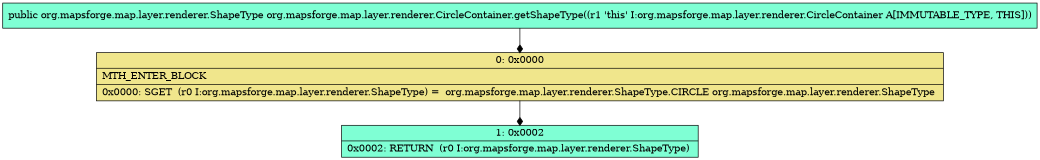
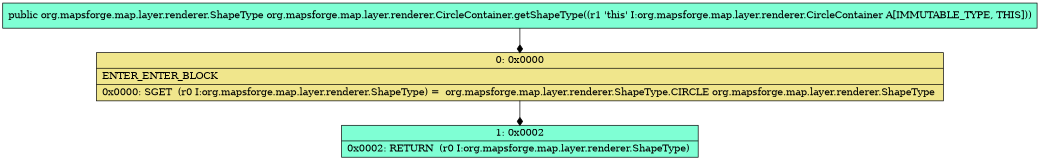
(154, 76) -> (160, 76)
